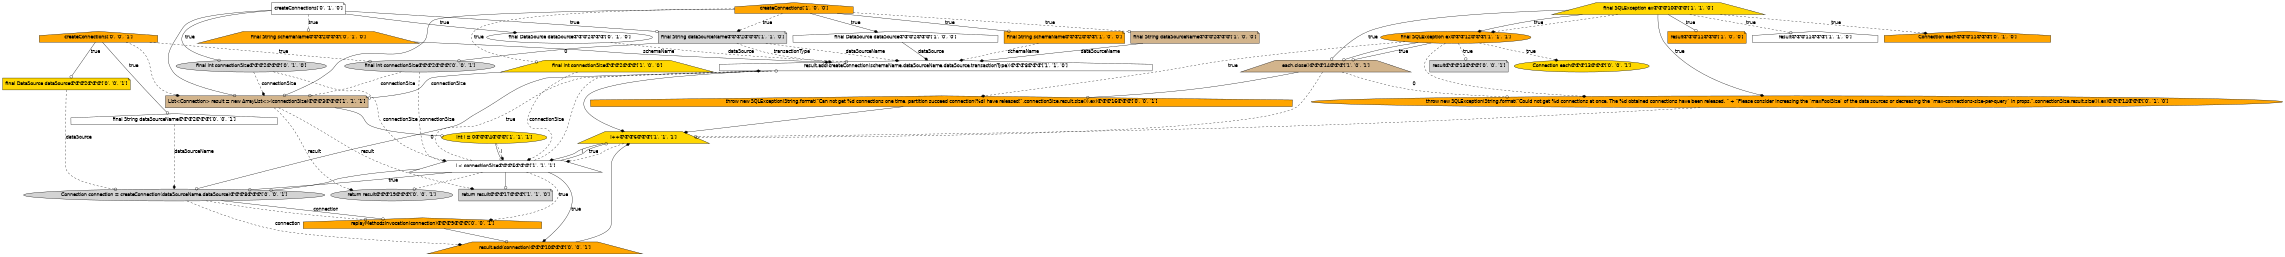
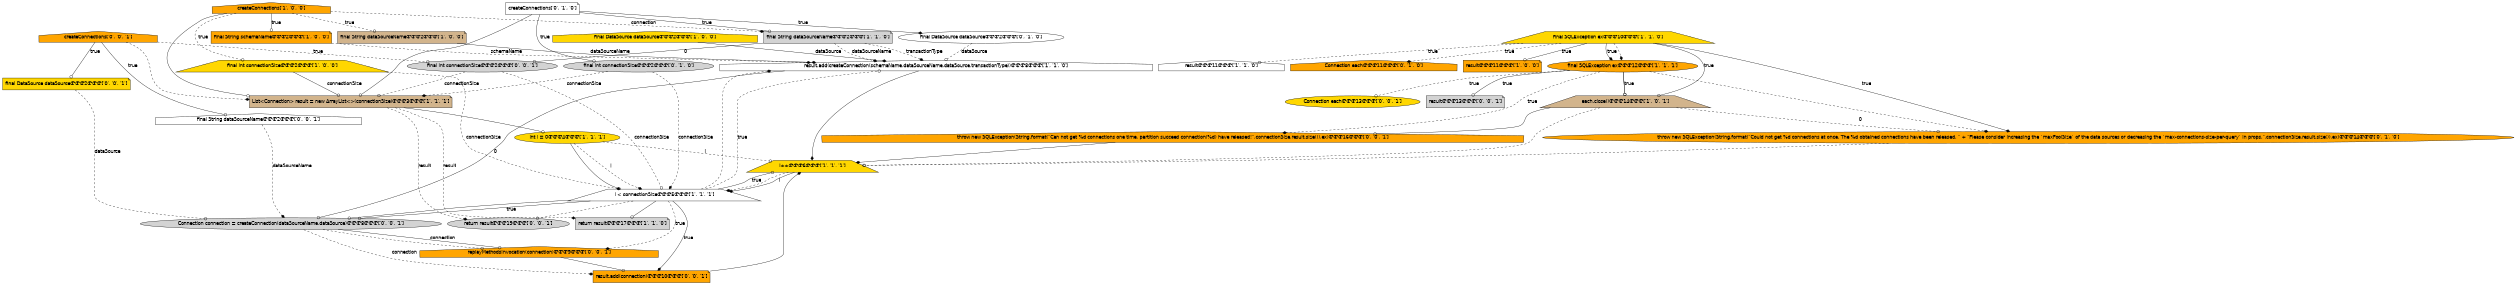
(842, 22) -> none
(767, 23) -> (644, 23)
(308, 37) -> none
(895, 37) -> (655, 37)
(1462, 51) -> (1507, 77)
(1517, 51) -> (1473, 78)
none -> (686, 151)
(535, 248) -> (652, 277)
